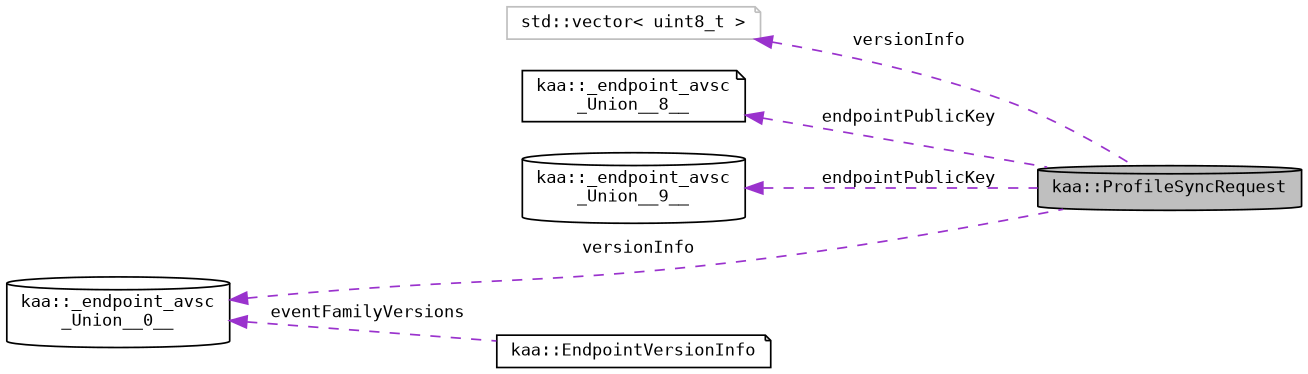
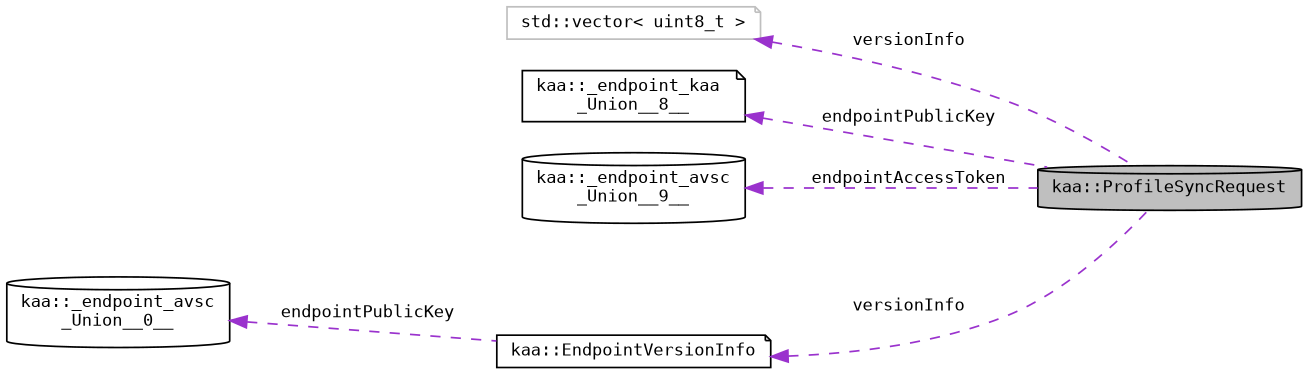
(634, 96) -> (634, 96)
(904, 179) -> (904, 179)
(657, 270) -> (985, 324)
(363, 313) -> (363, 313)
